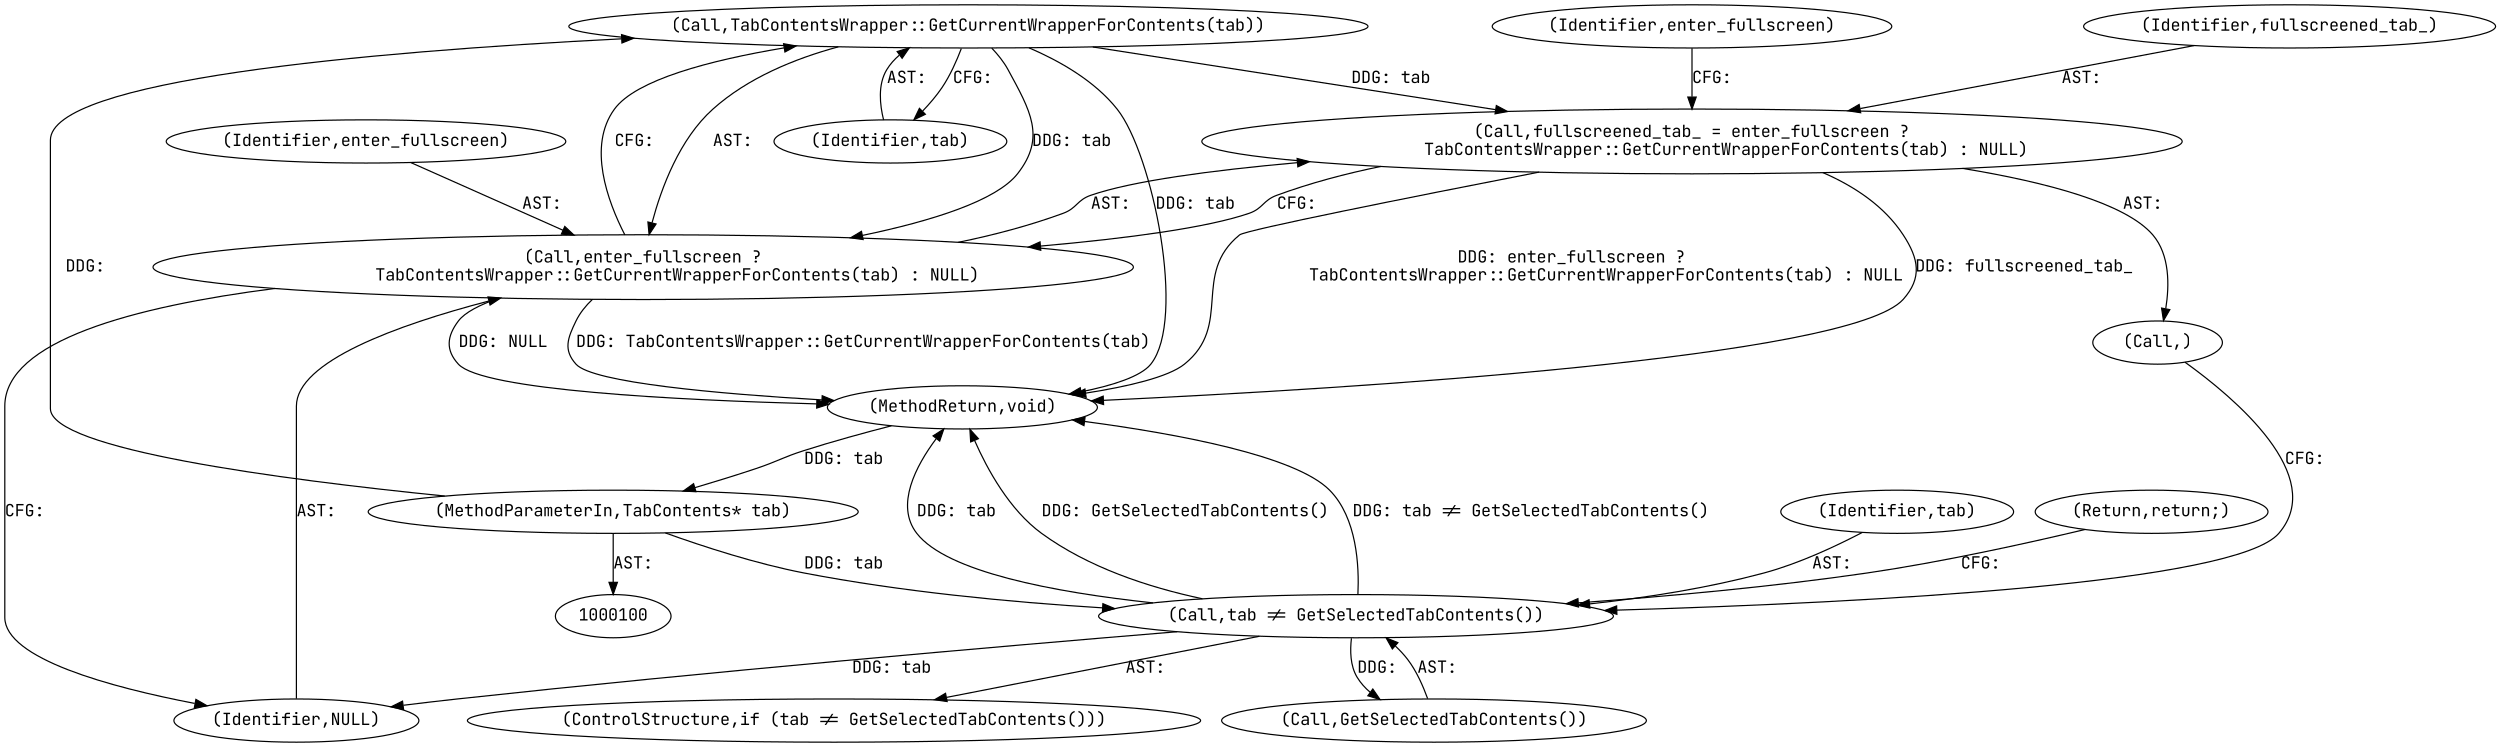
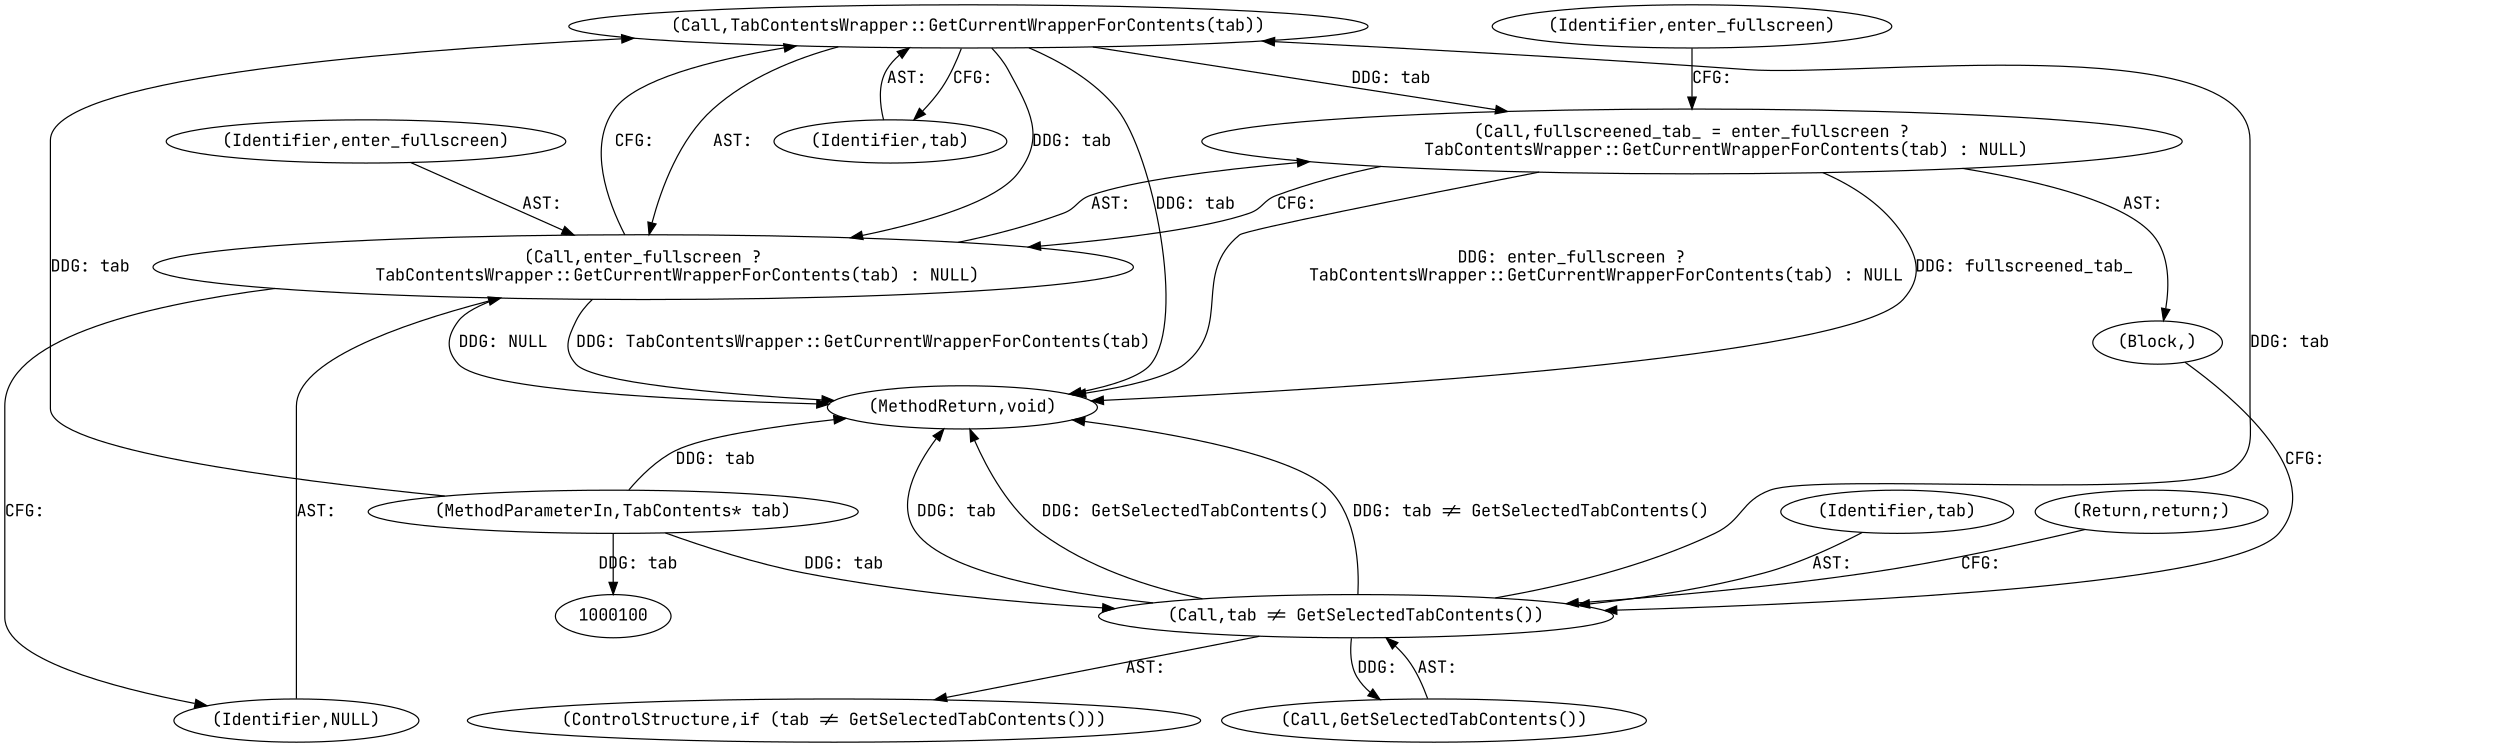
(2290, 26) -> none
(91, 267) -> (91, 267)
(2158, 343) -> (2158, 343)
(792, 455) -> (724, 436)
(638, 564) -> (638, 564)
(790, 666) -> (2250, 188)
